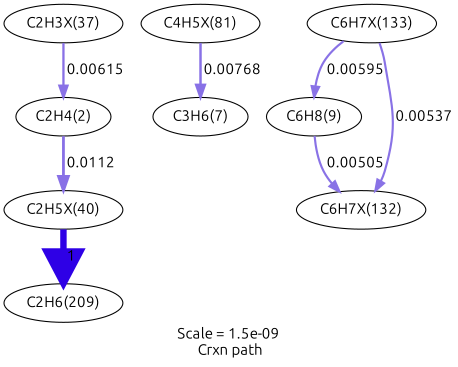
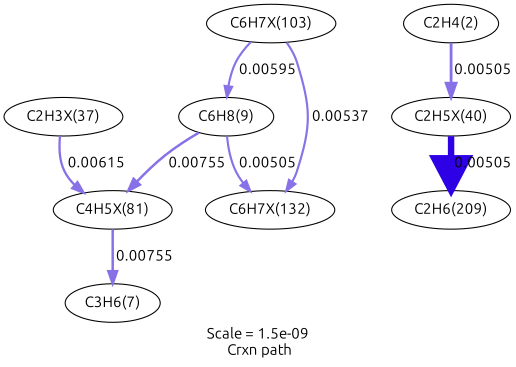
(372, 24) -> (271, 24)
(63, 64) -> (61, 163)
(231, 70) -> (143, 256)
none -> (166, 155)
(90, 163) -> (482, 70)
(70, 256) -> (482, 163)
